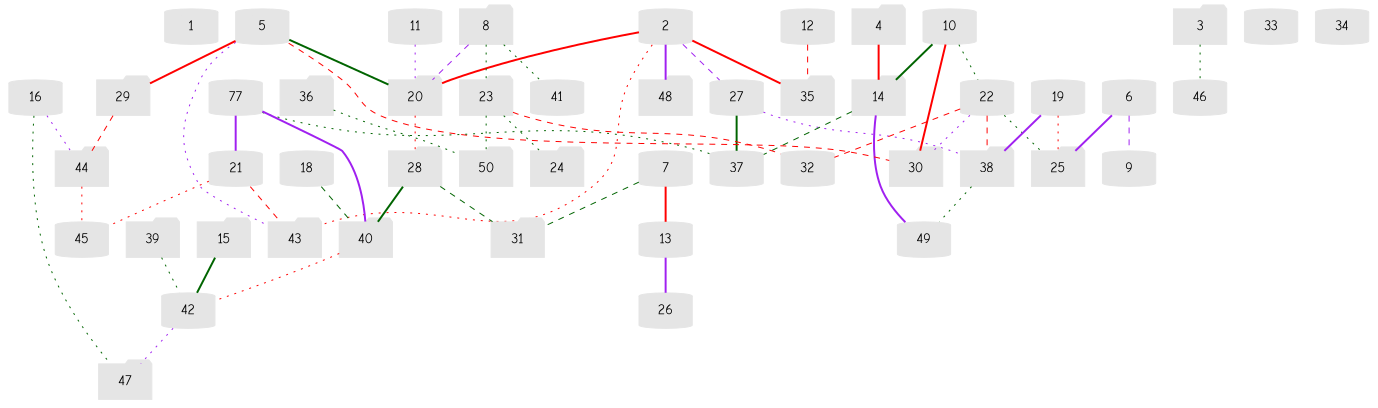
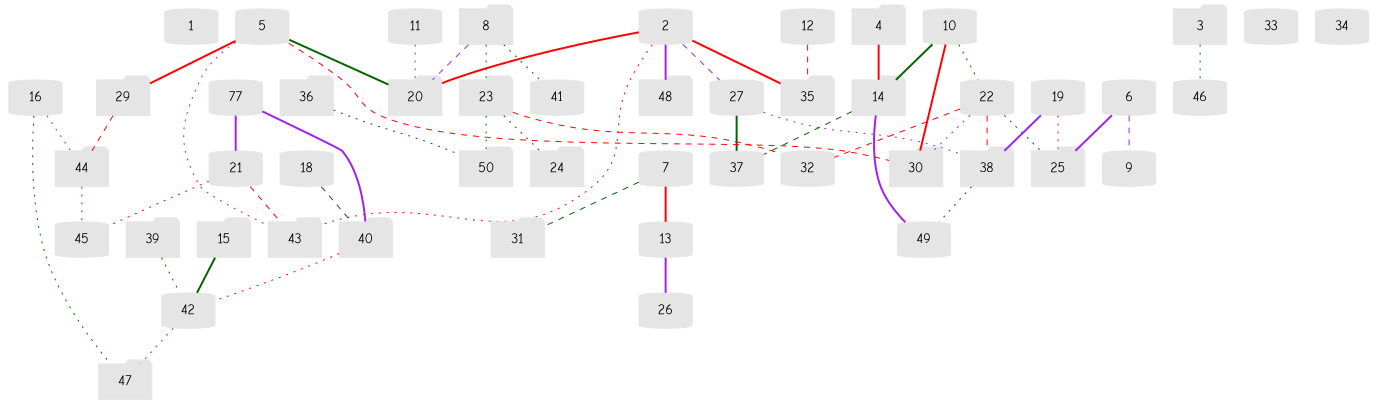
(509, 132) -> none
(415, 169) -> none
